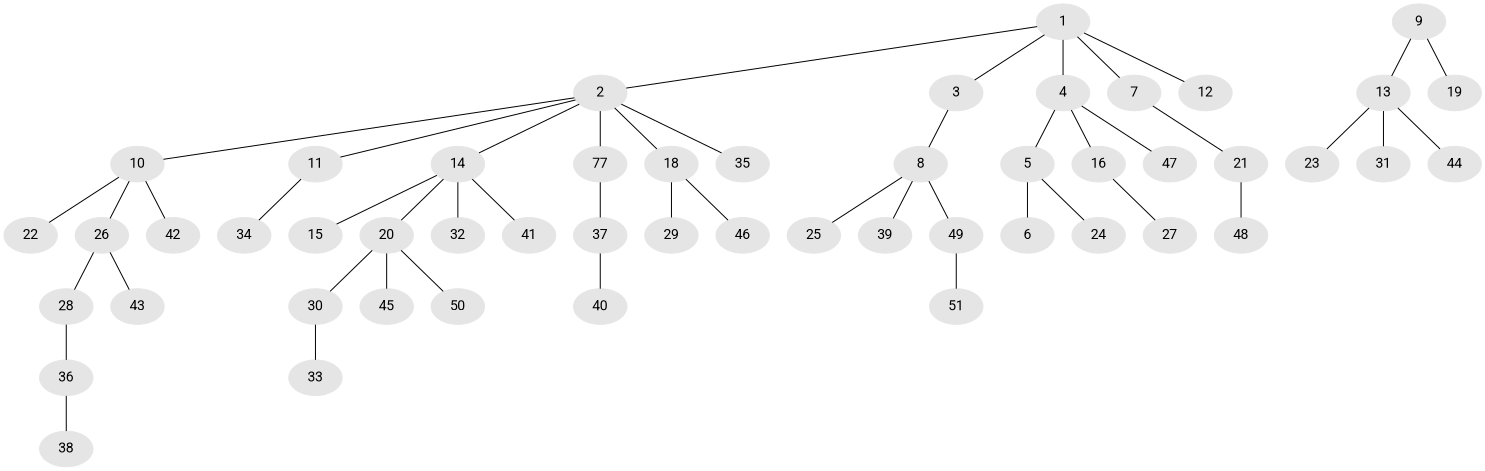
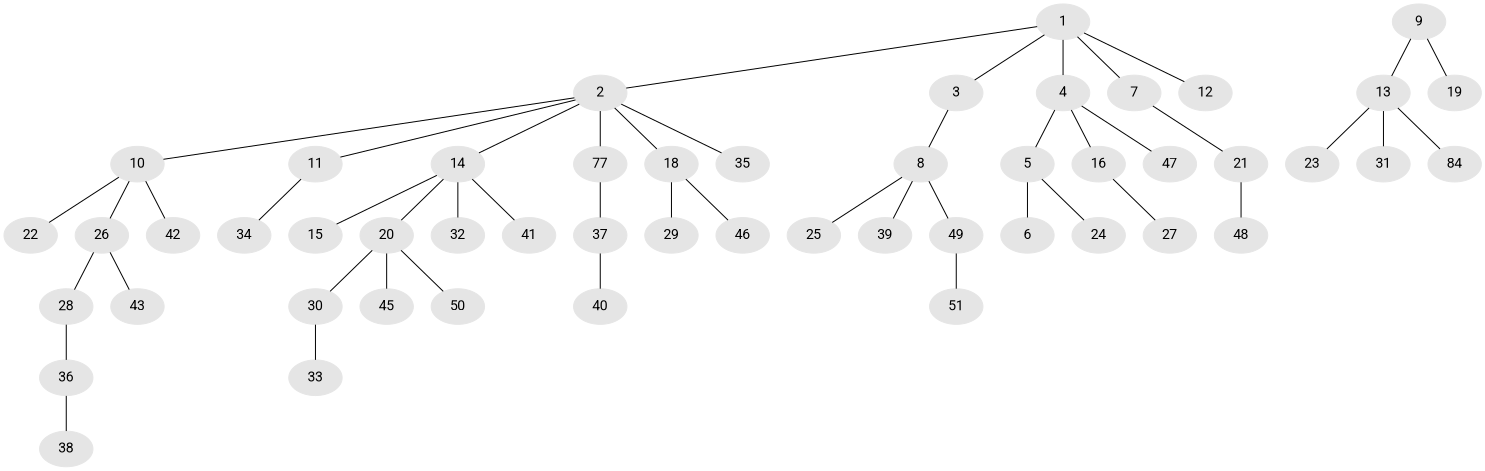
(1455, 164) -> (1455, 164)
